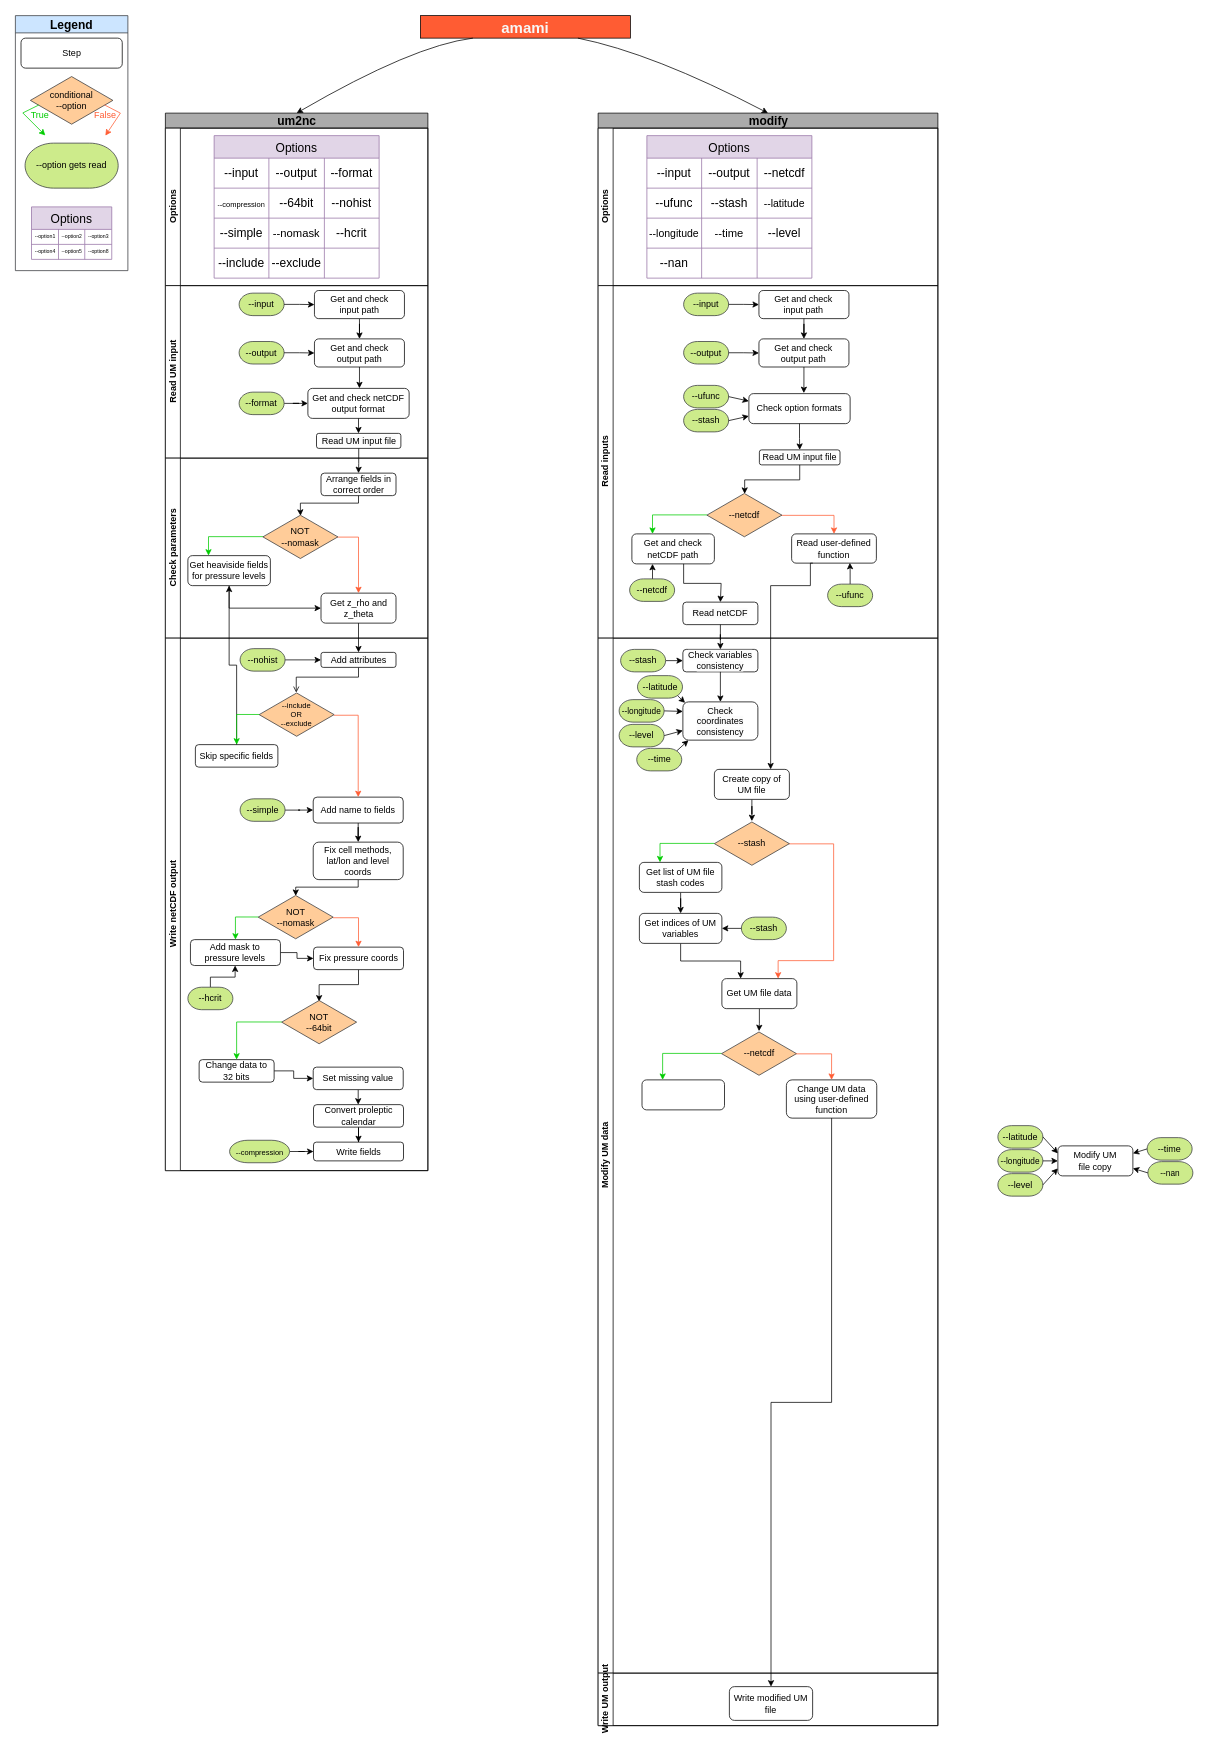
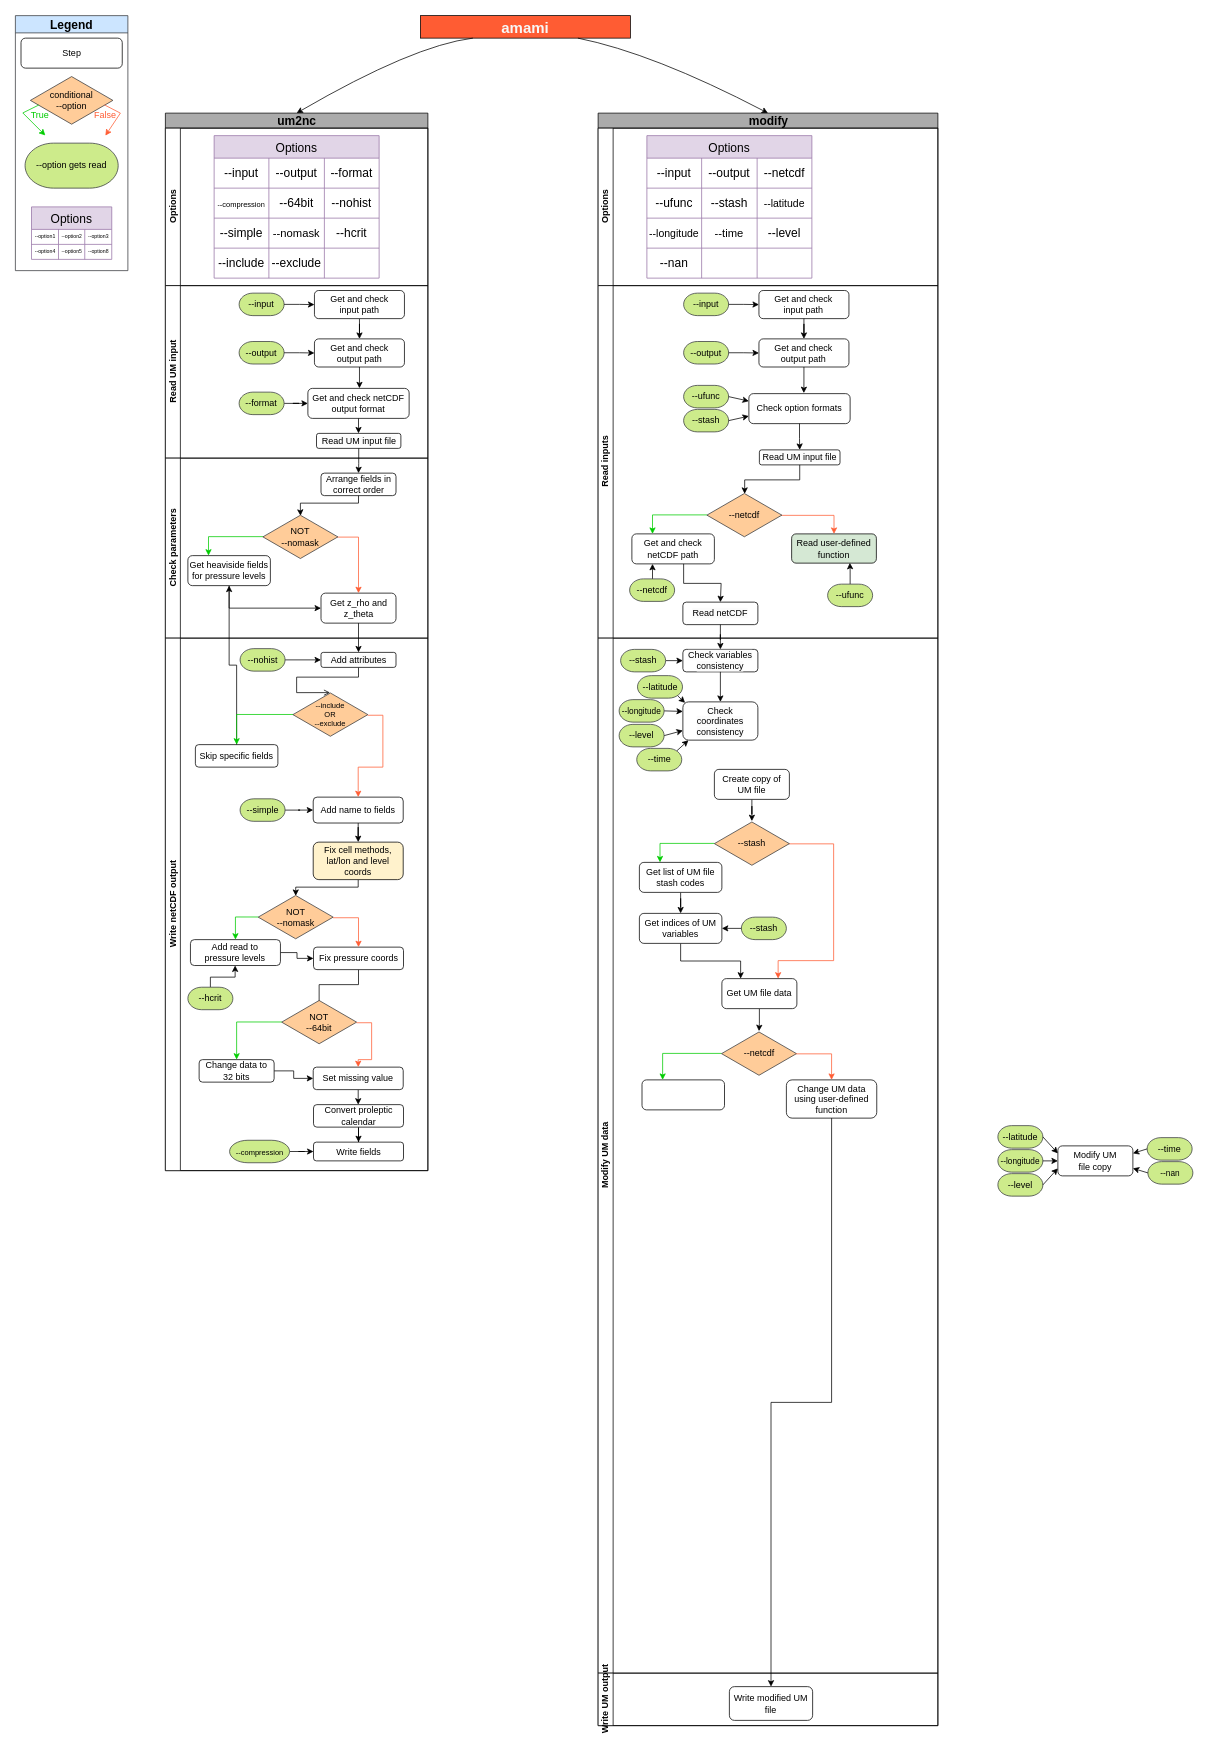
(834, 548) -> (834, 548)
(771, 644) -> none
(297, 714) -> (330, 714)
(358, 861) -> (358, 861)
(235, 952) -> (235, 952)
(319, 994) -> (319, 997)
none -> (372, 1041)
